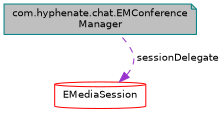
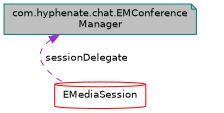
(133, 53) -> (43, 64)
